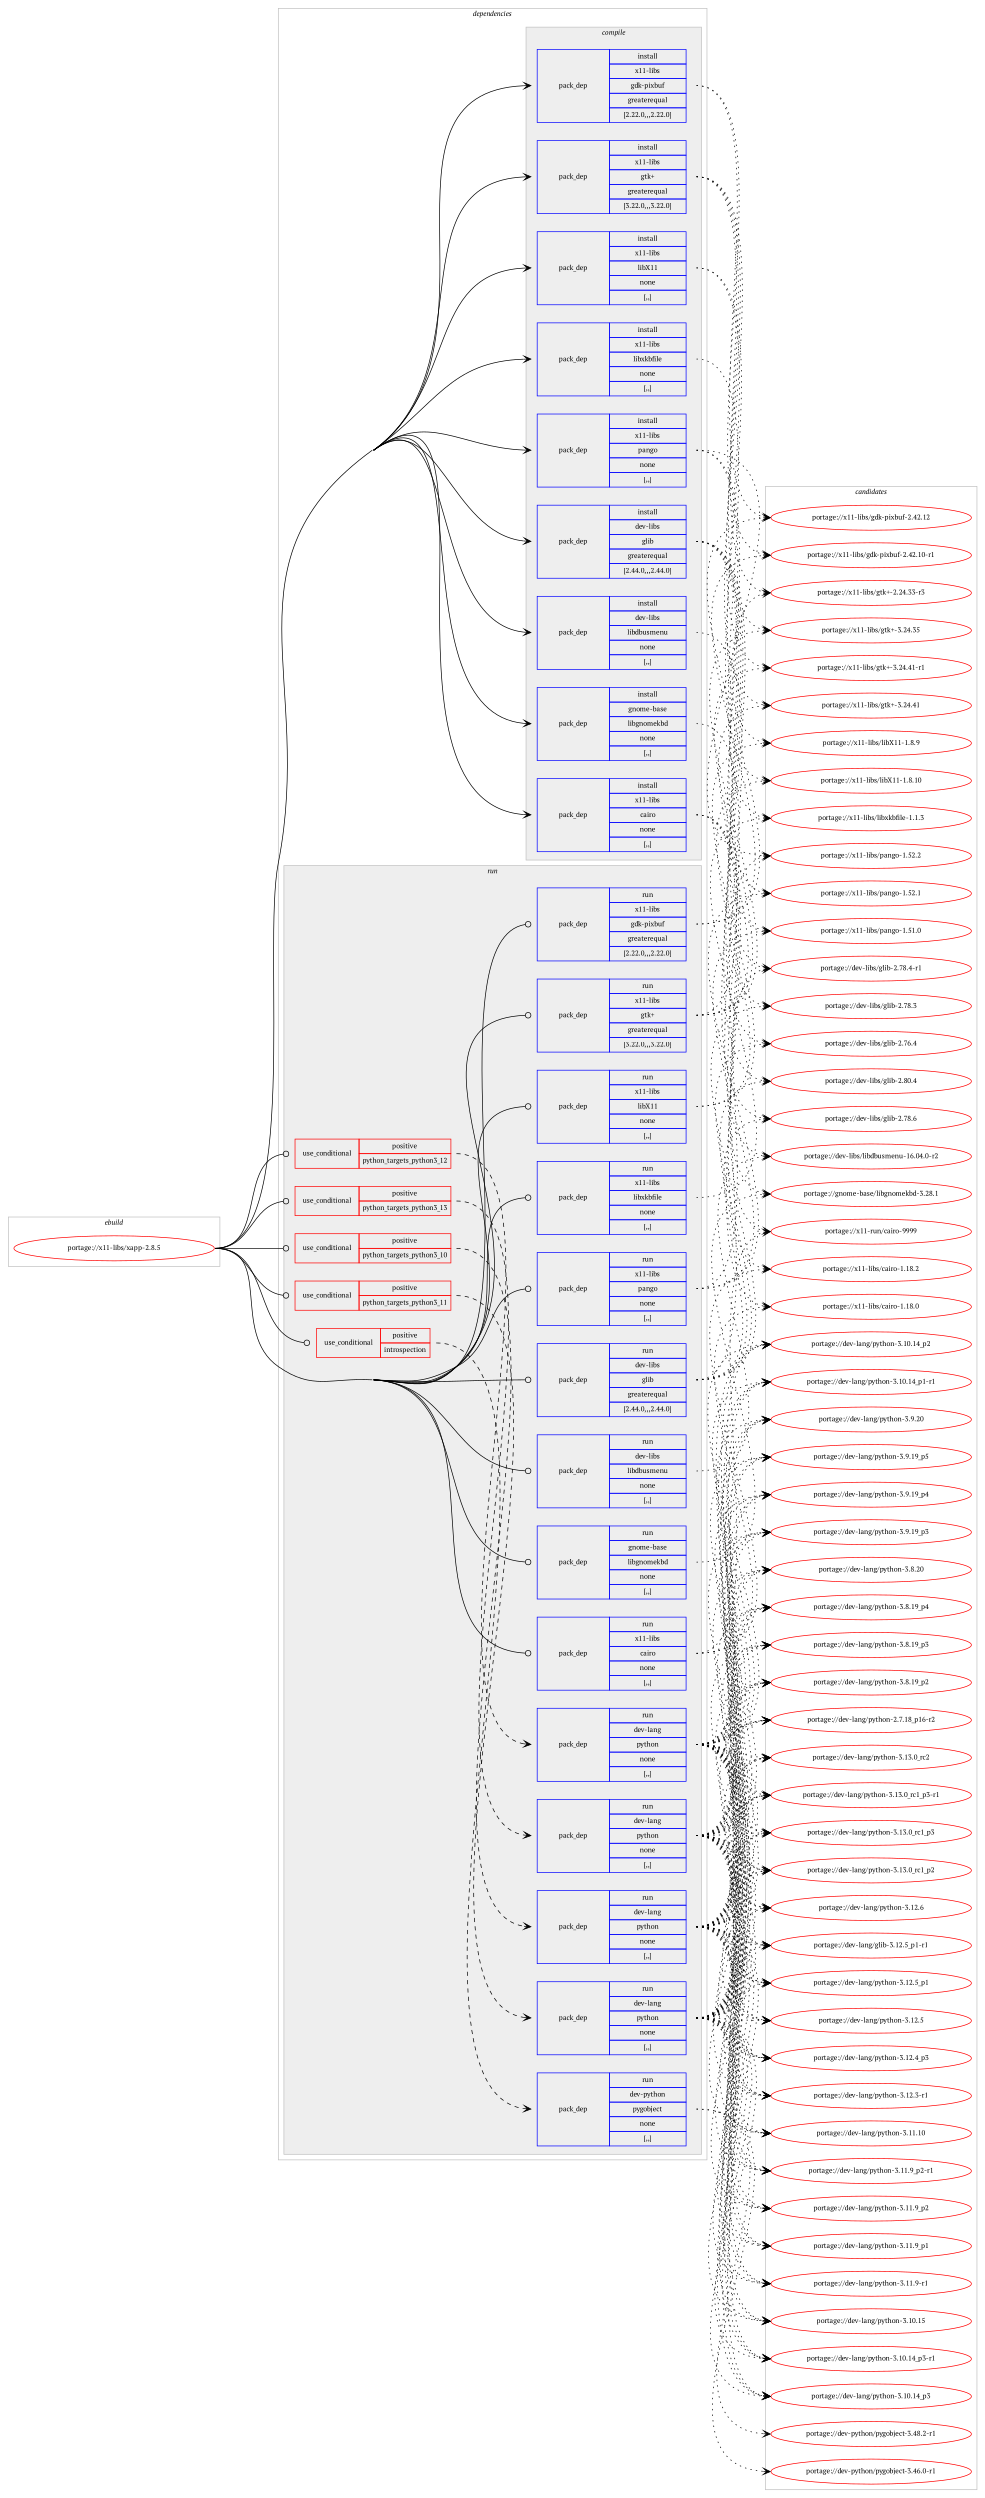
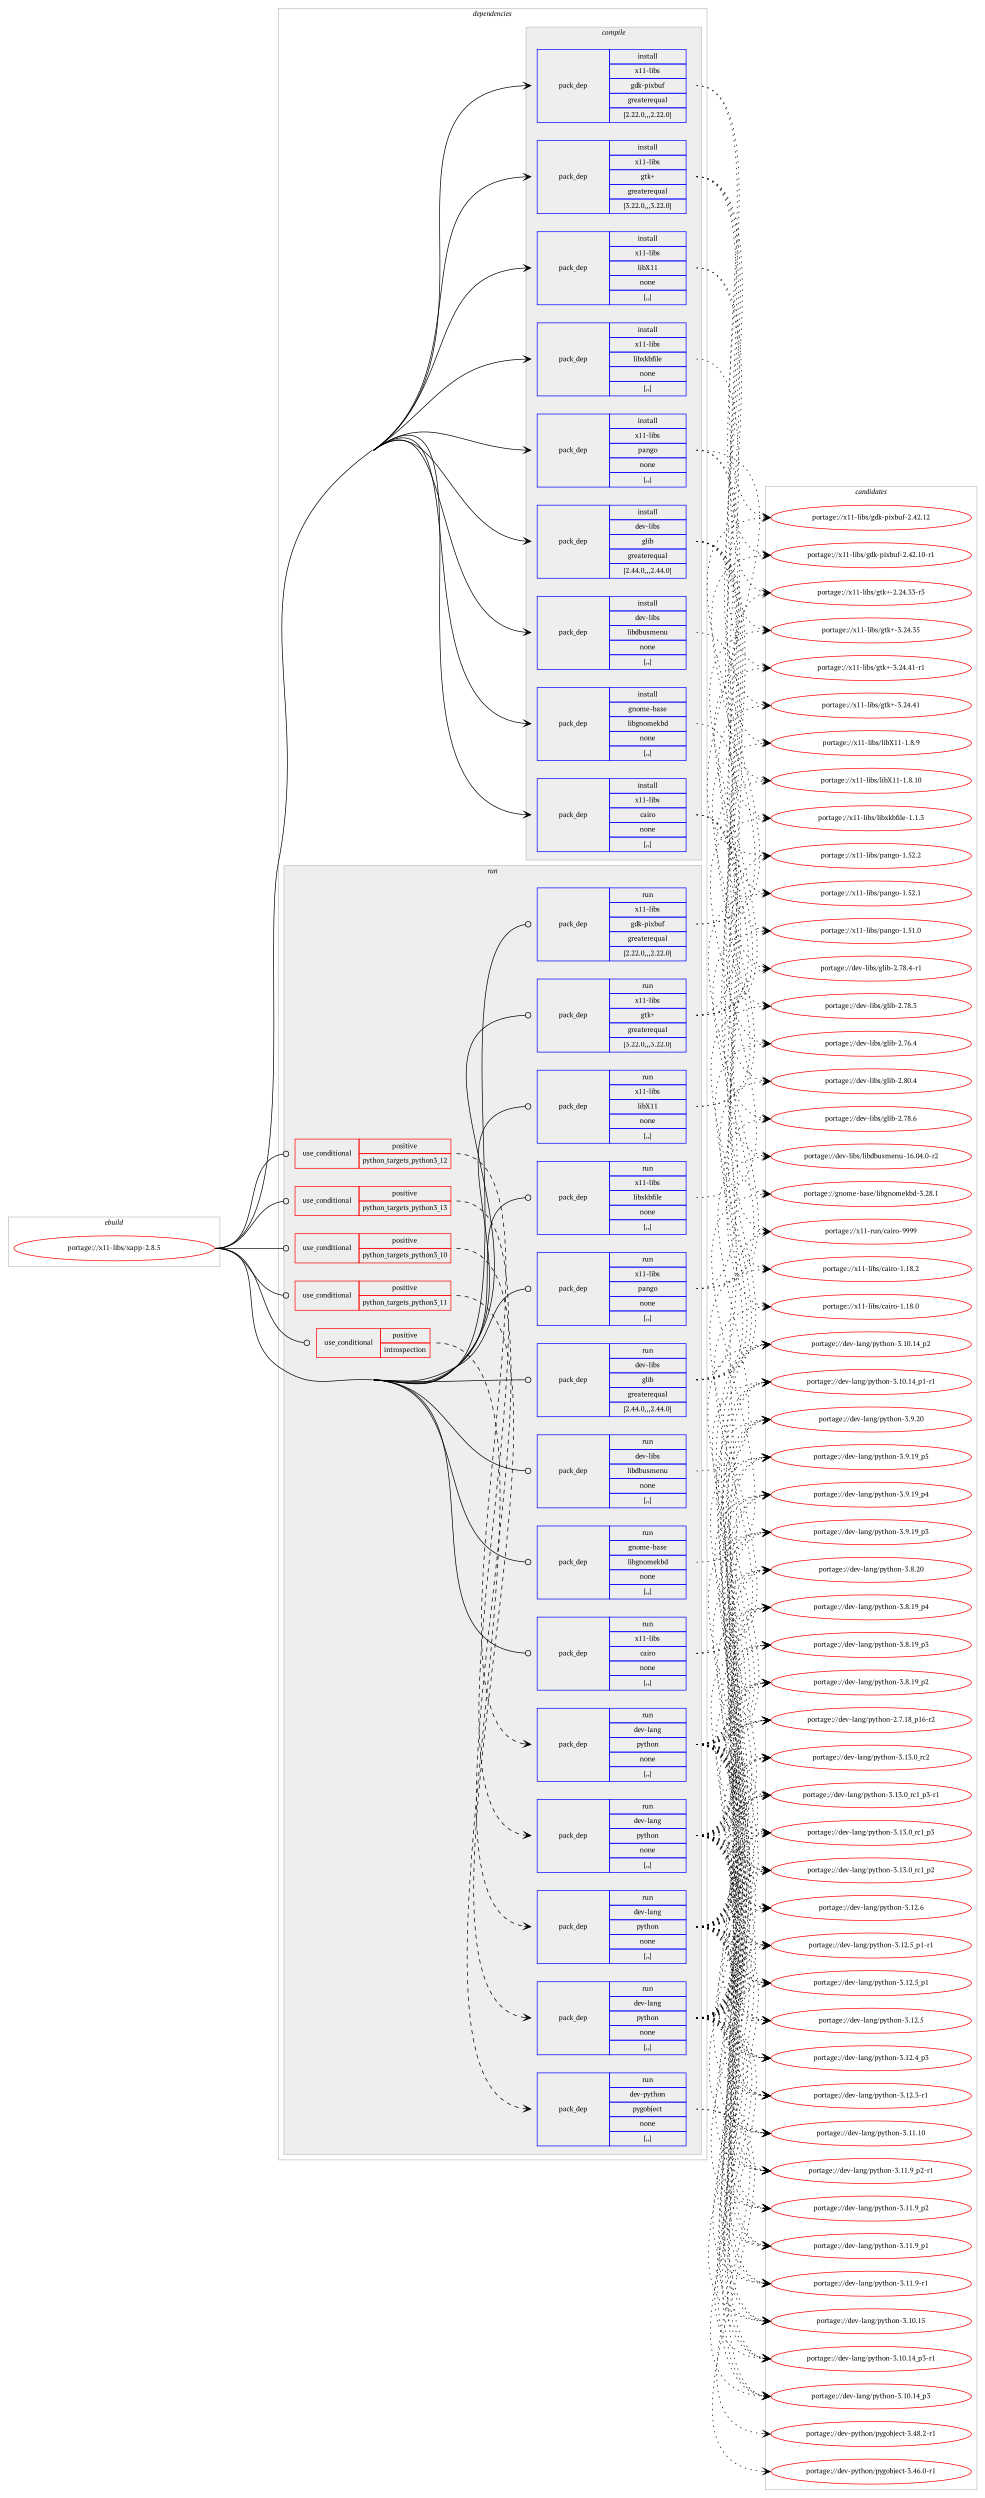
(871, 1946) -> (871, 1946)
